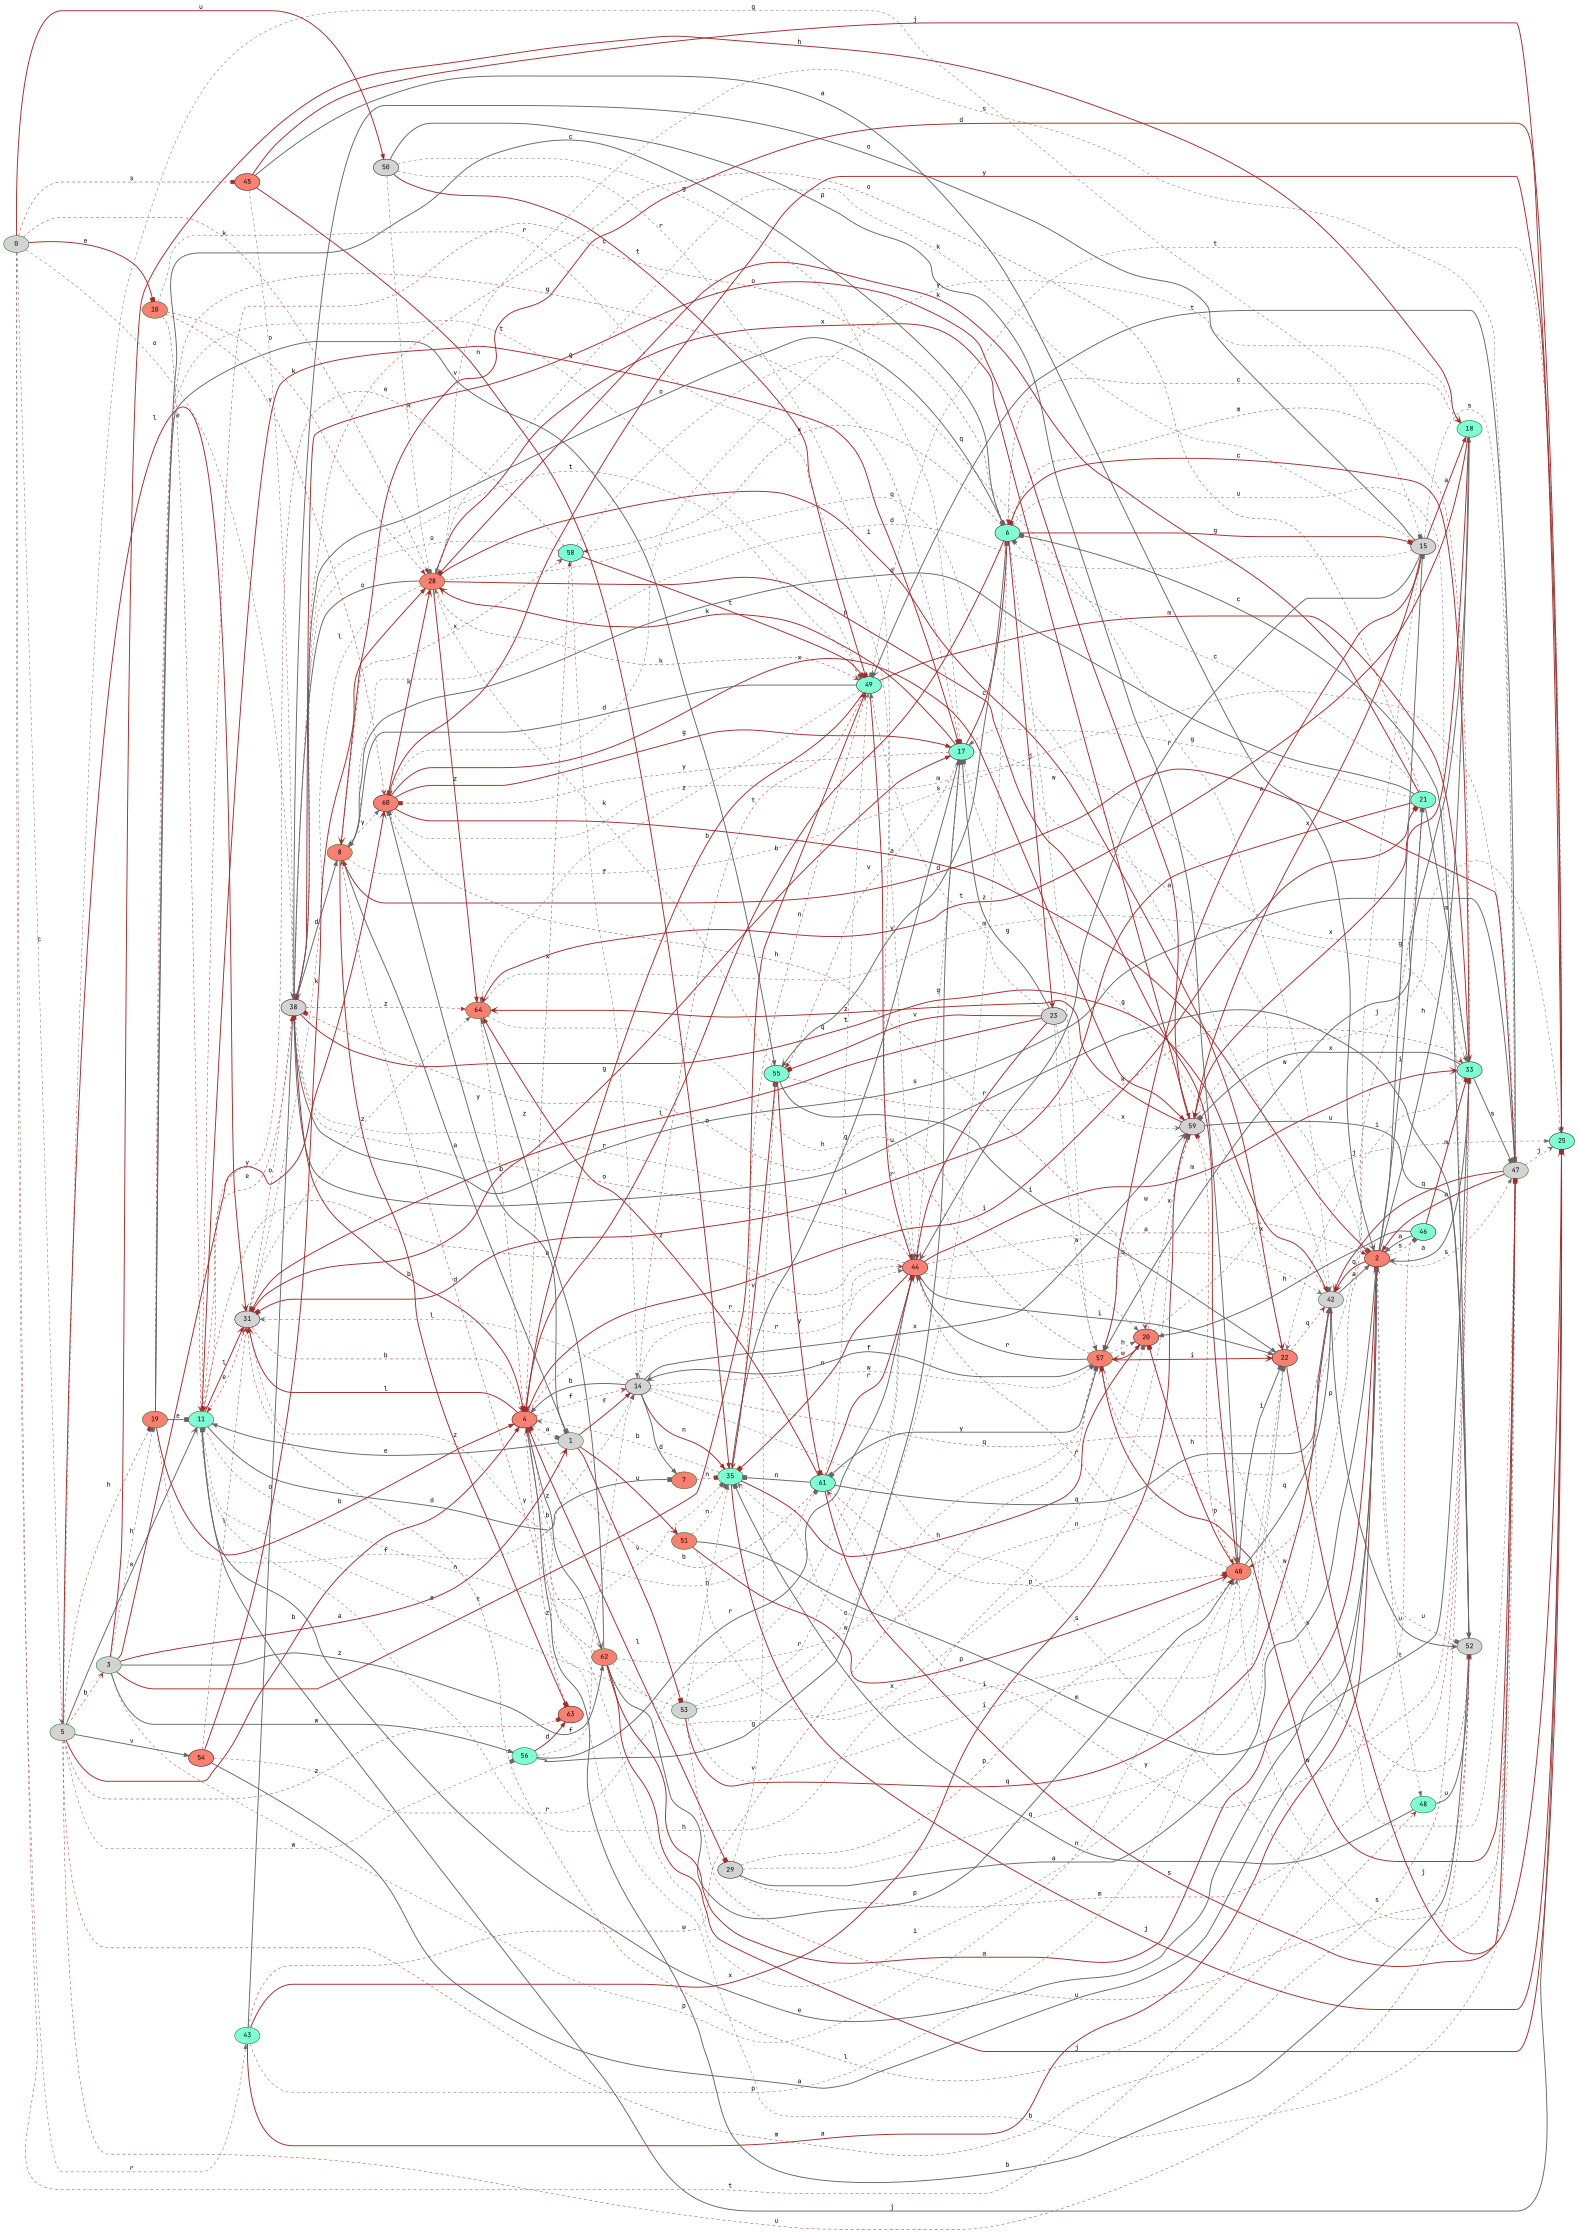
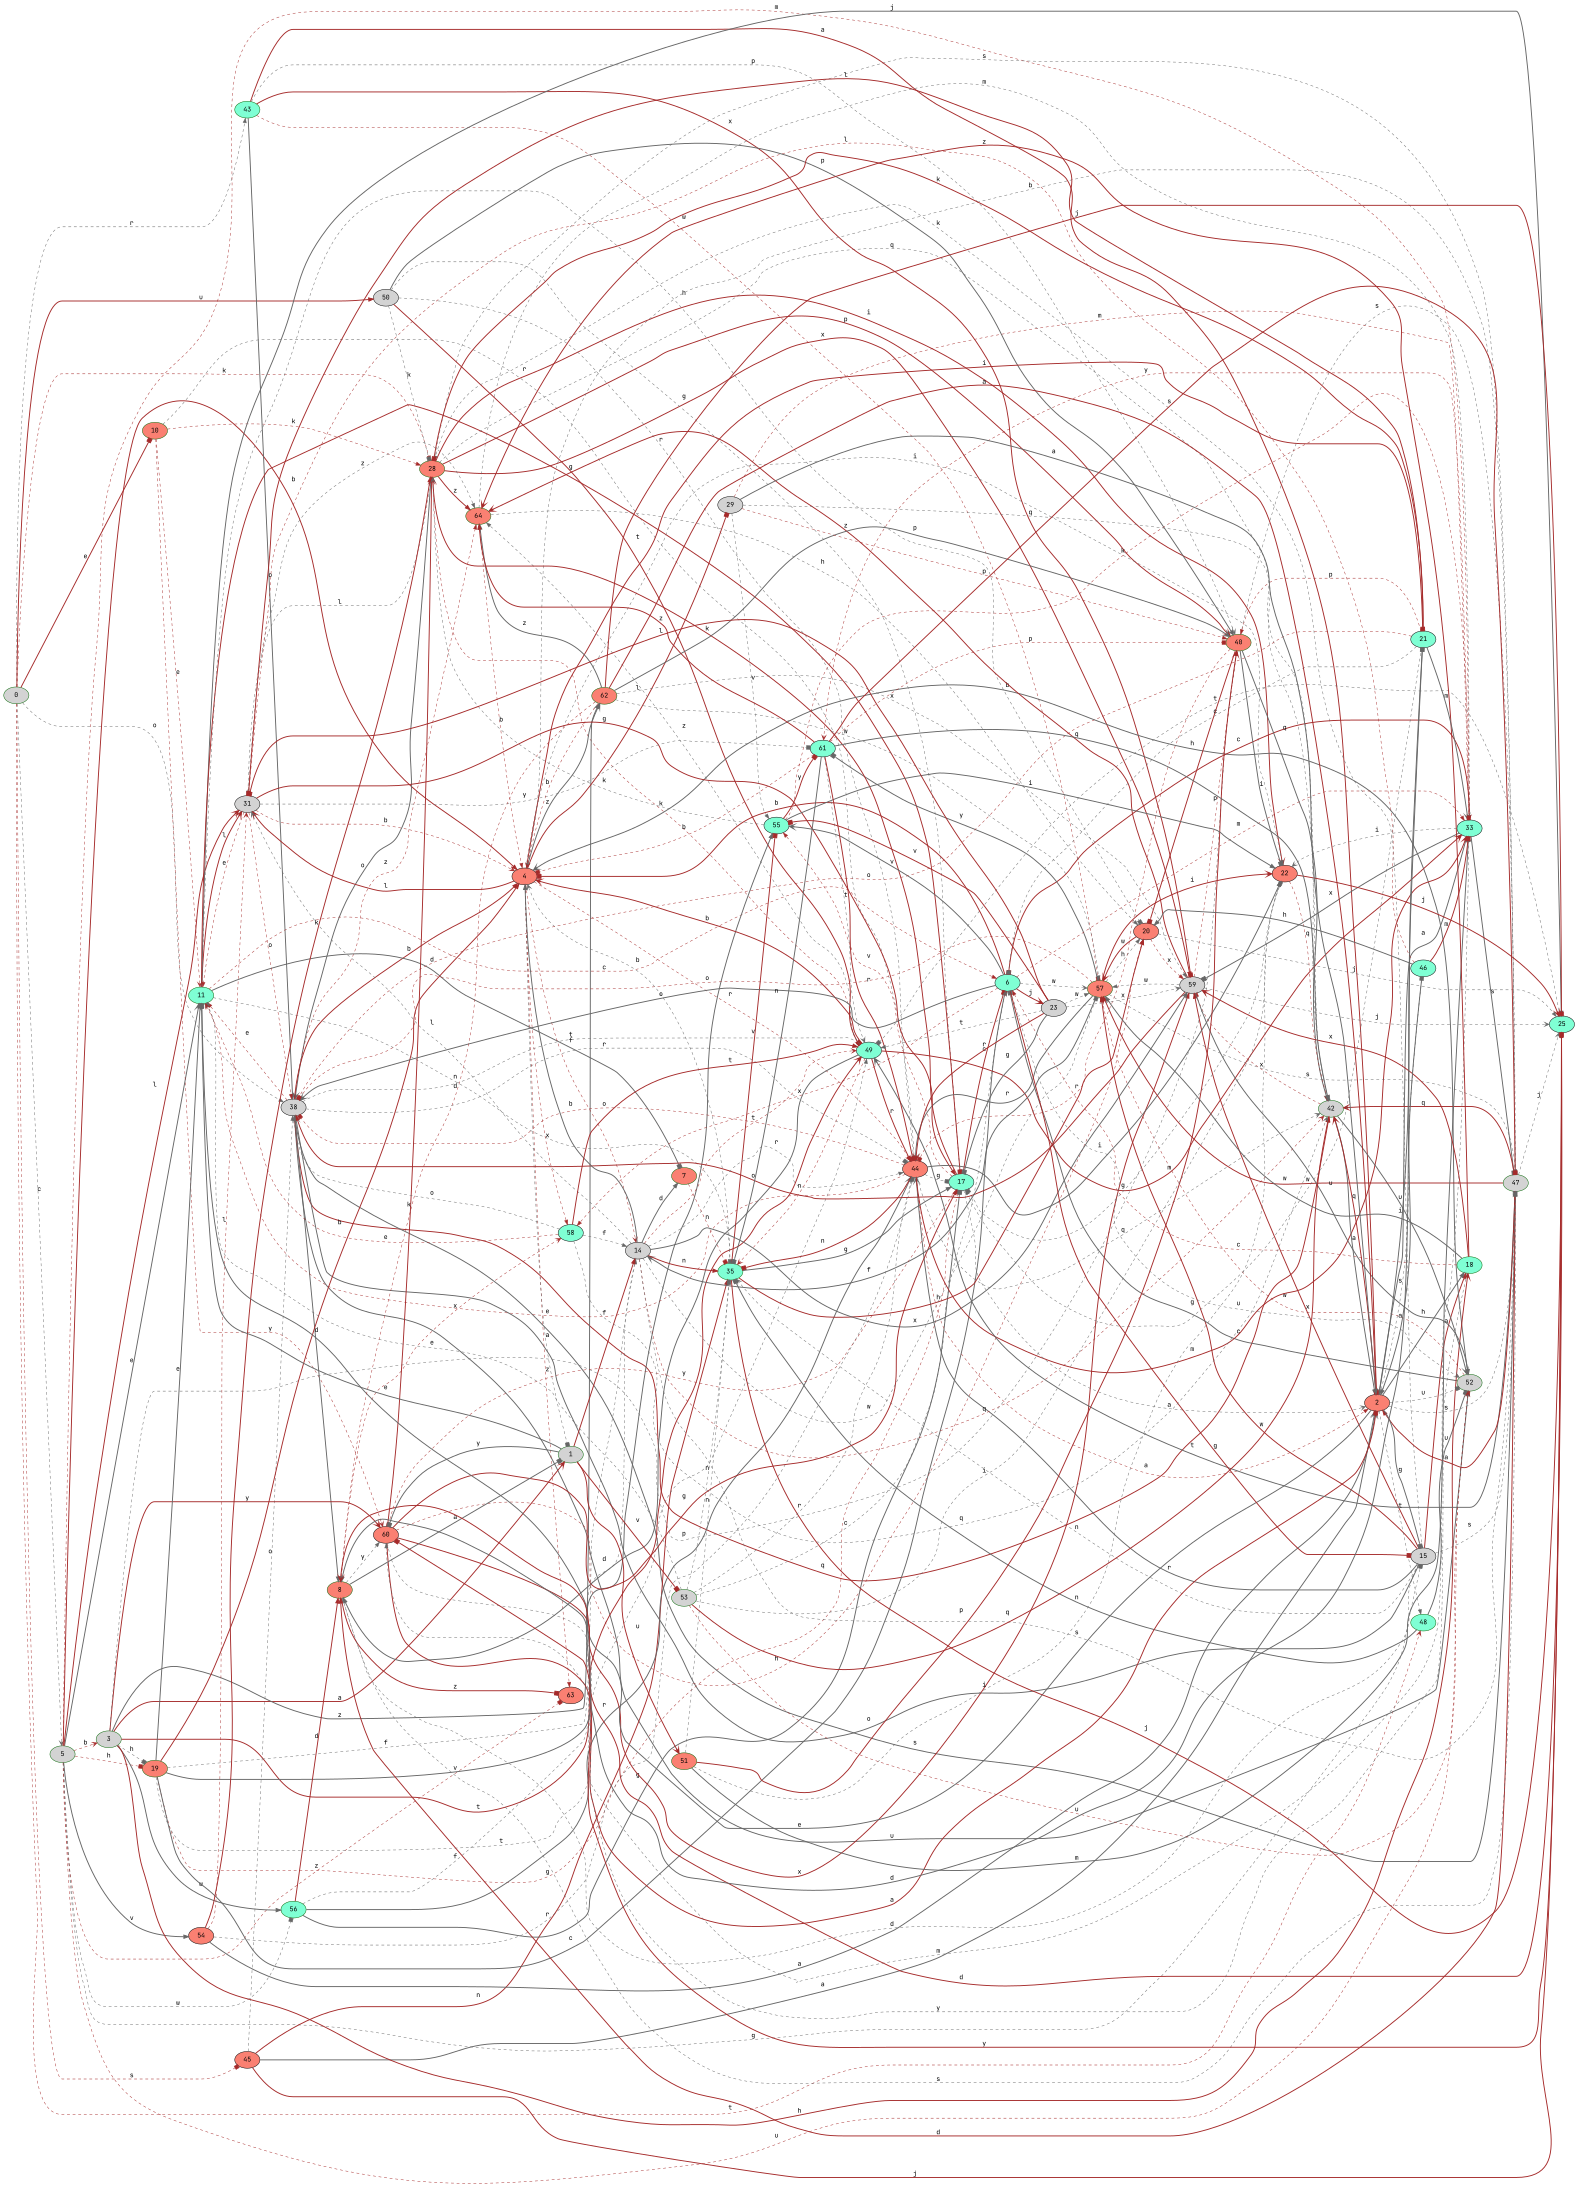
(550, 1740) -> (315, 1760)
